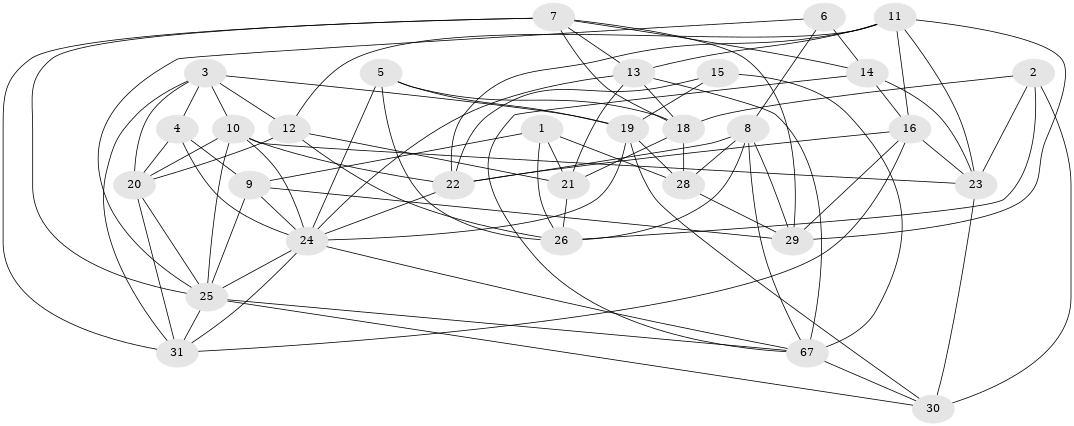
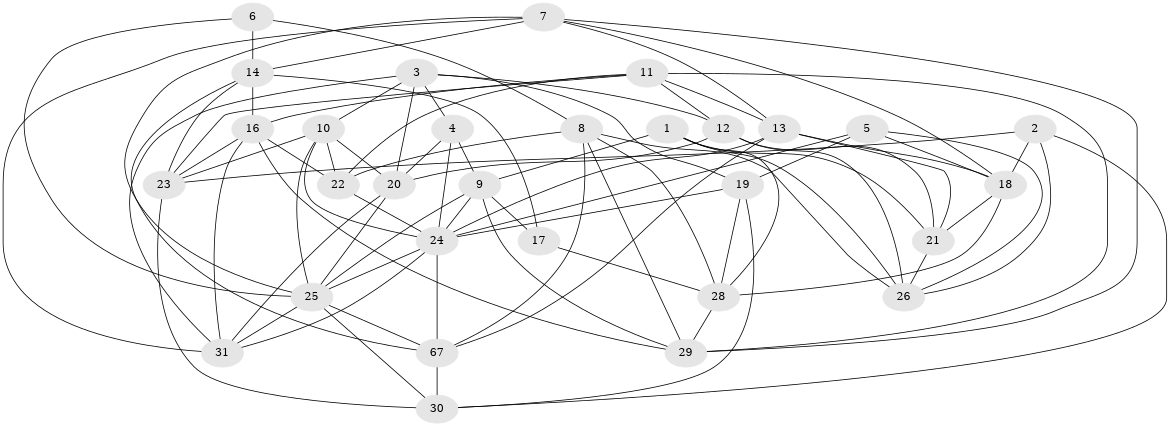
(718, 73) -> none
none -> (539, 241)
